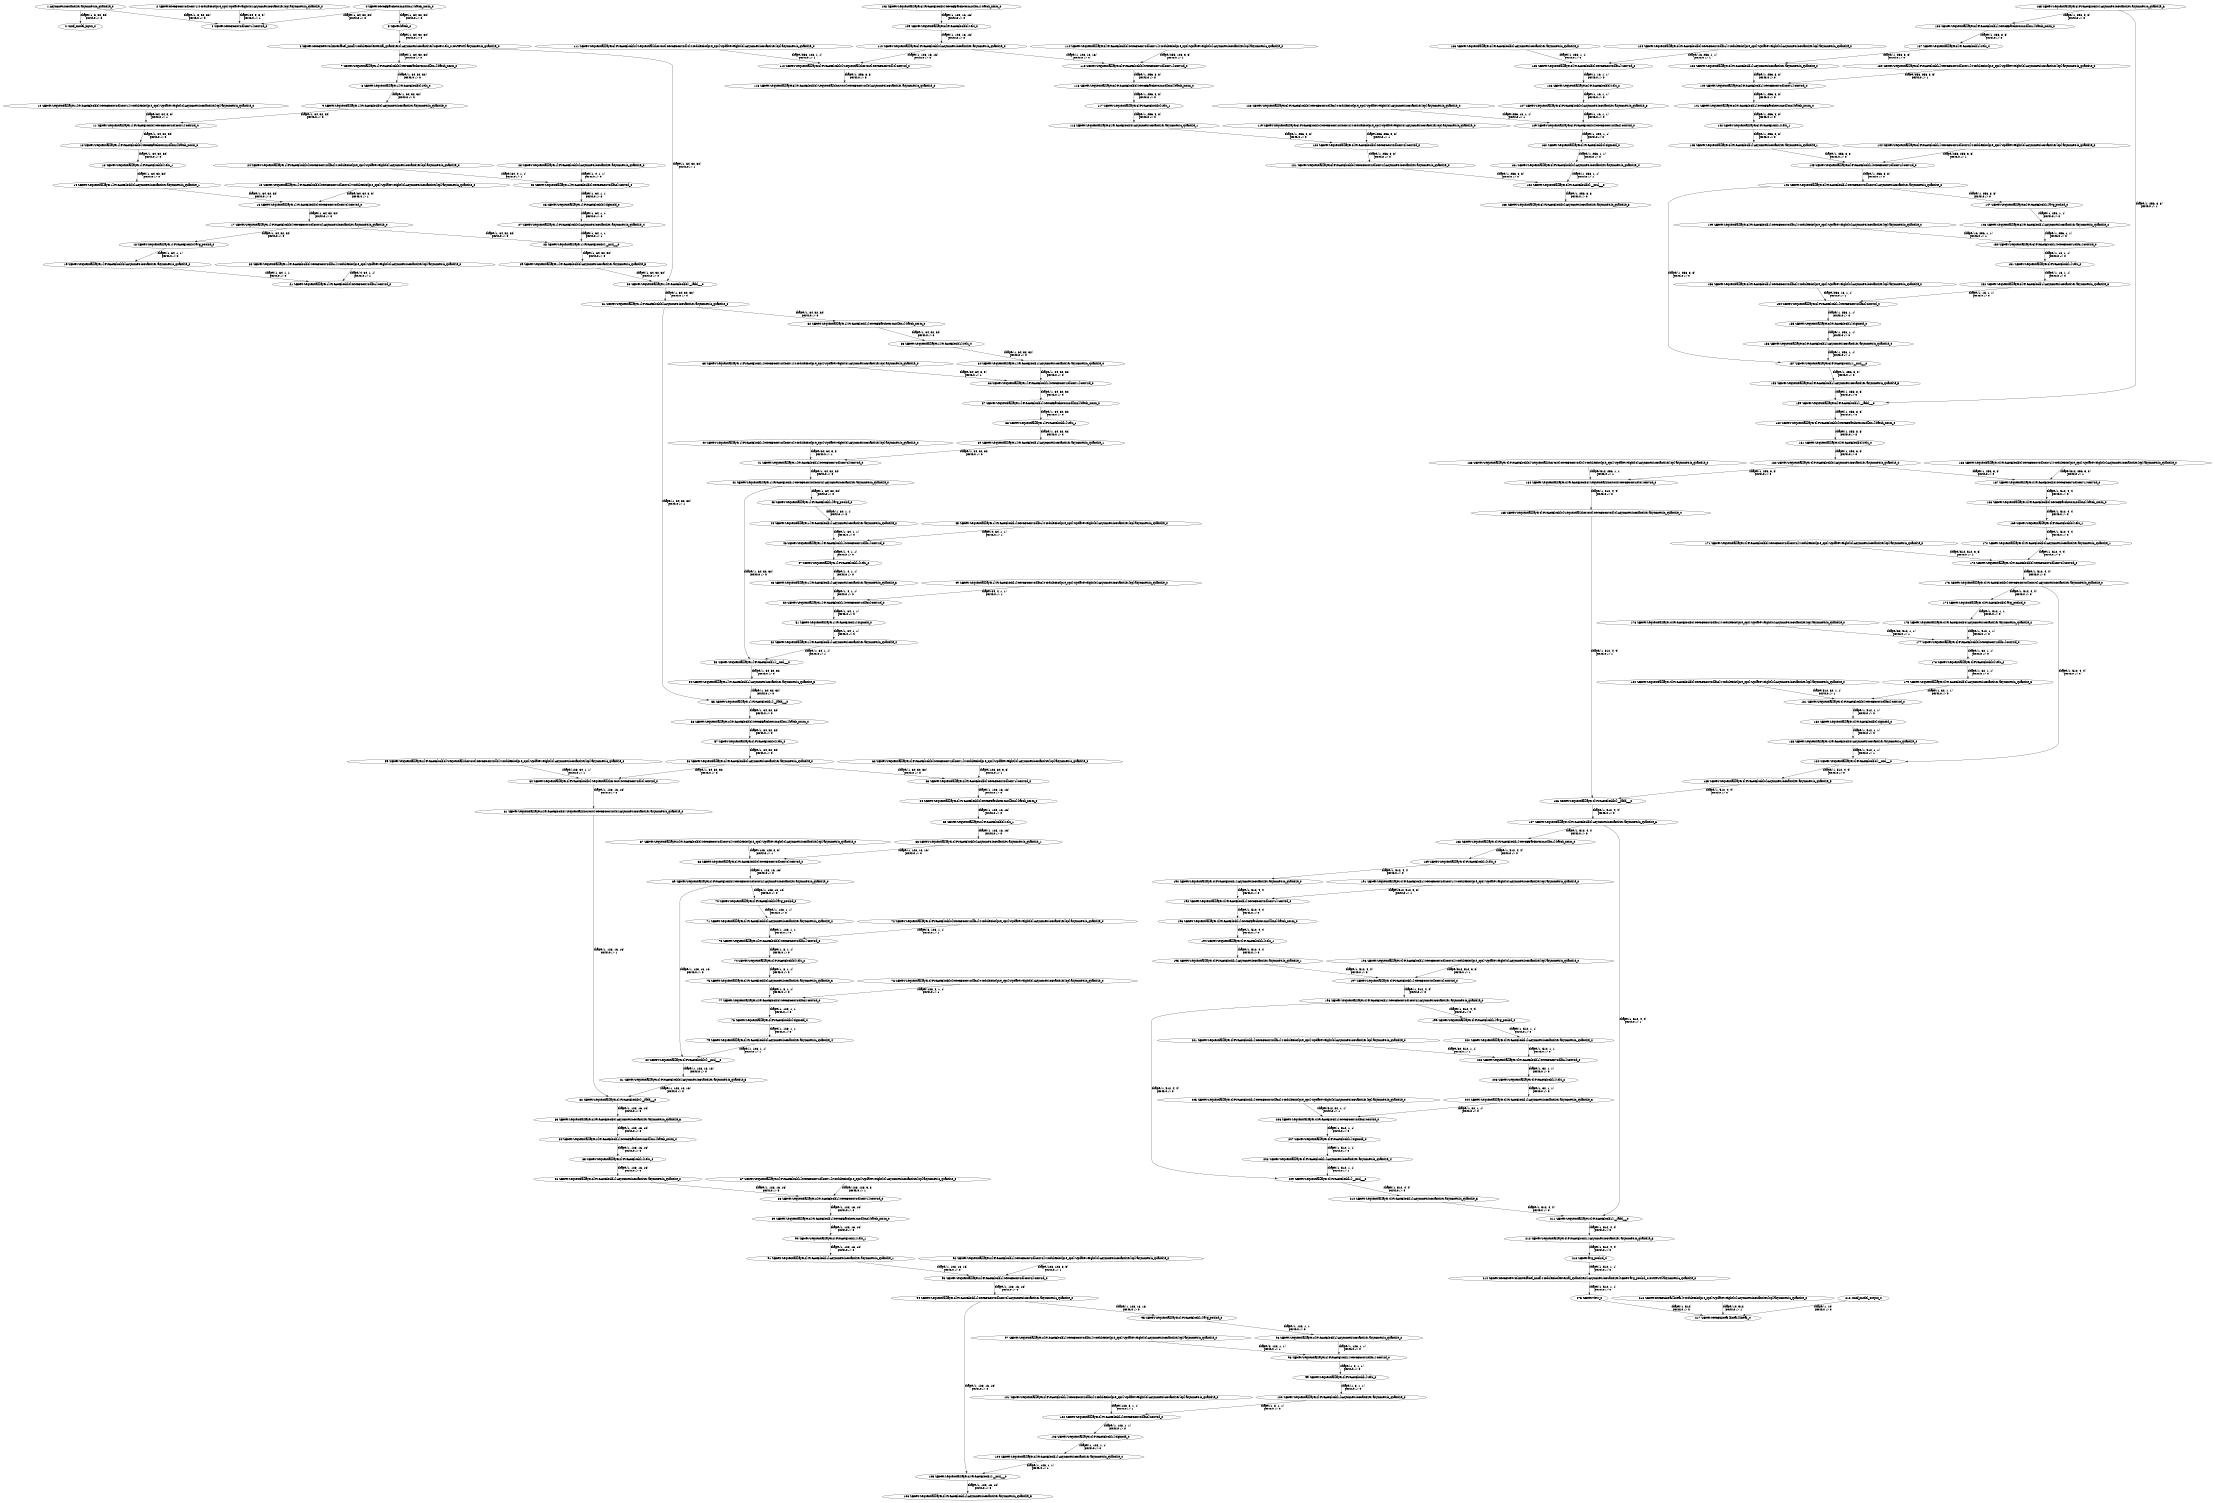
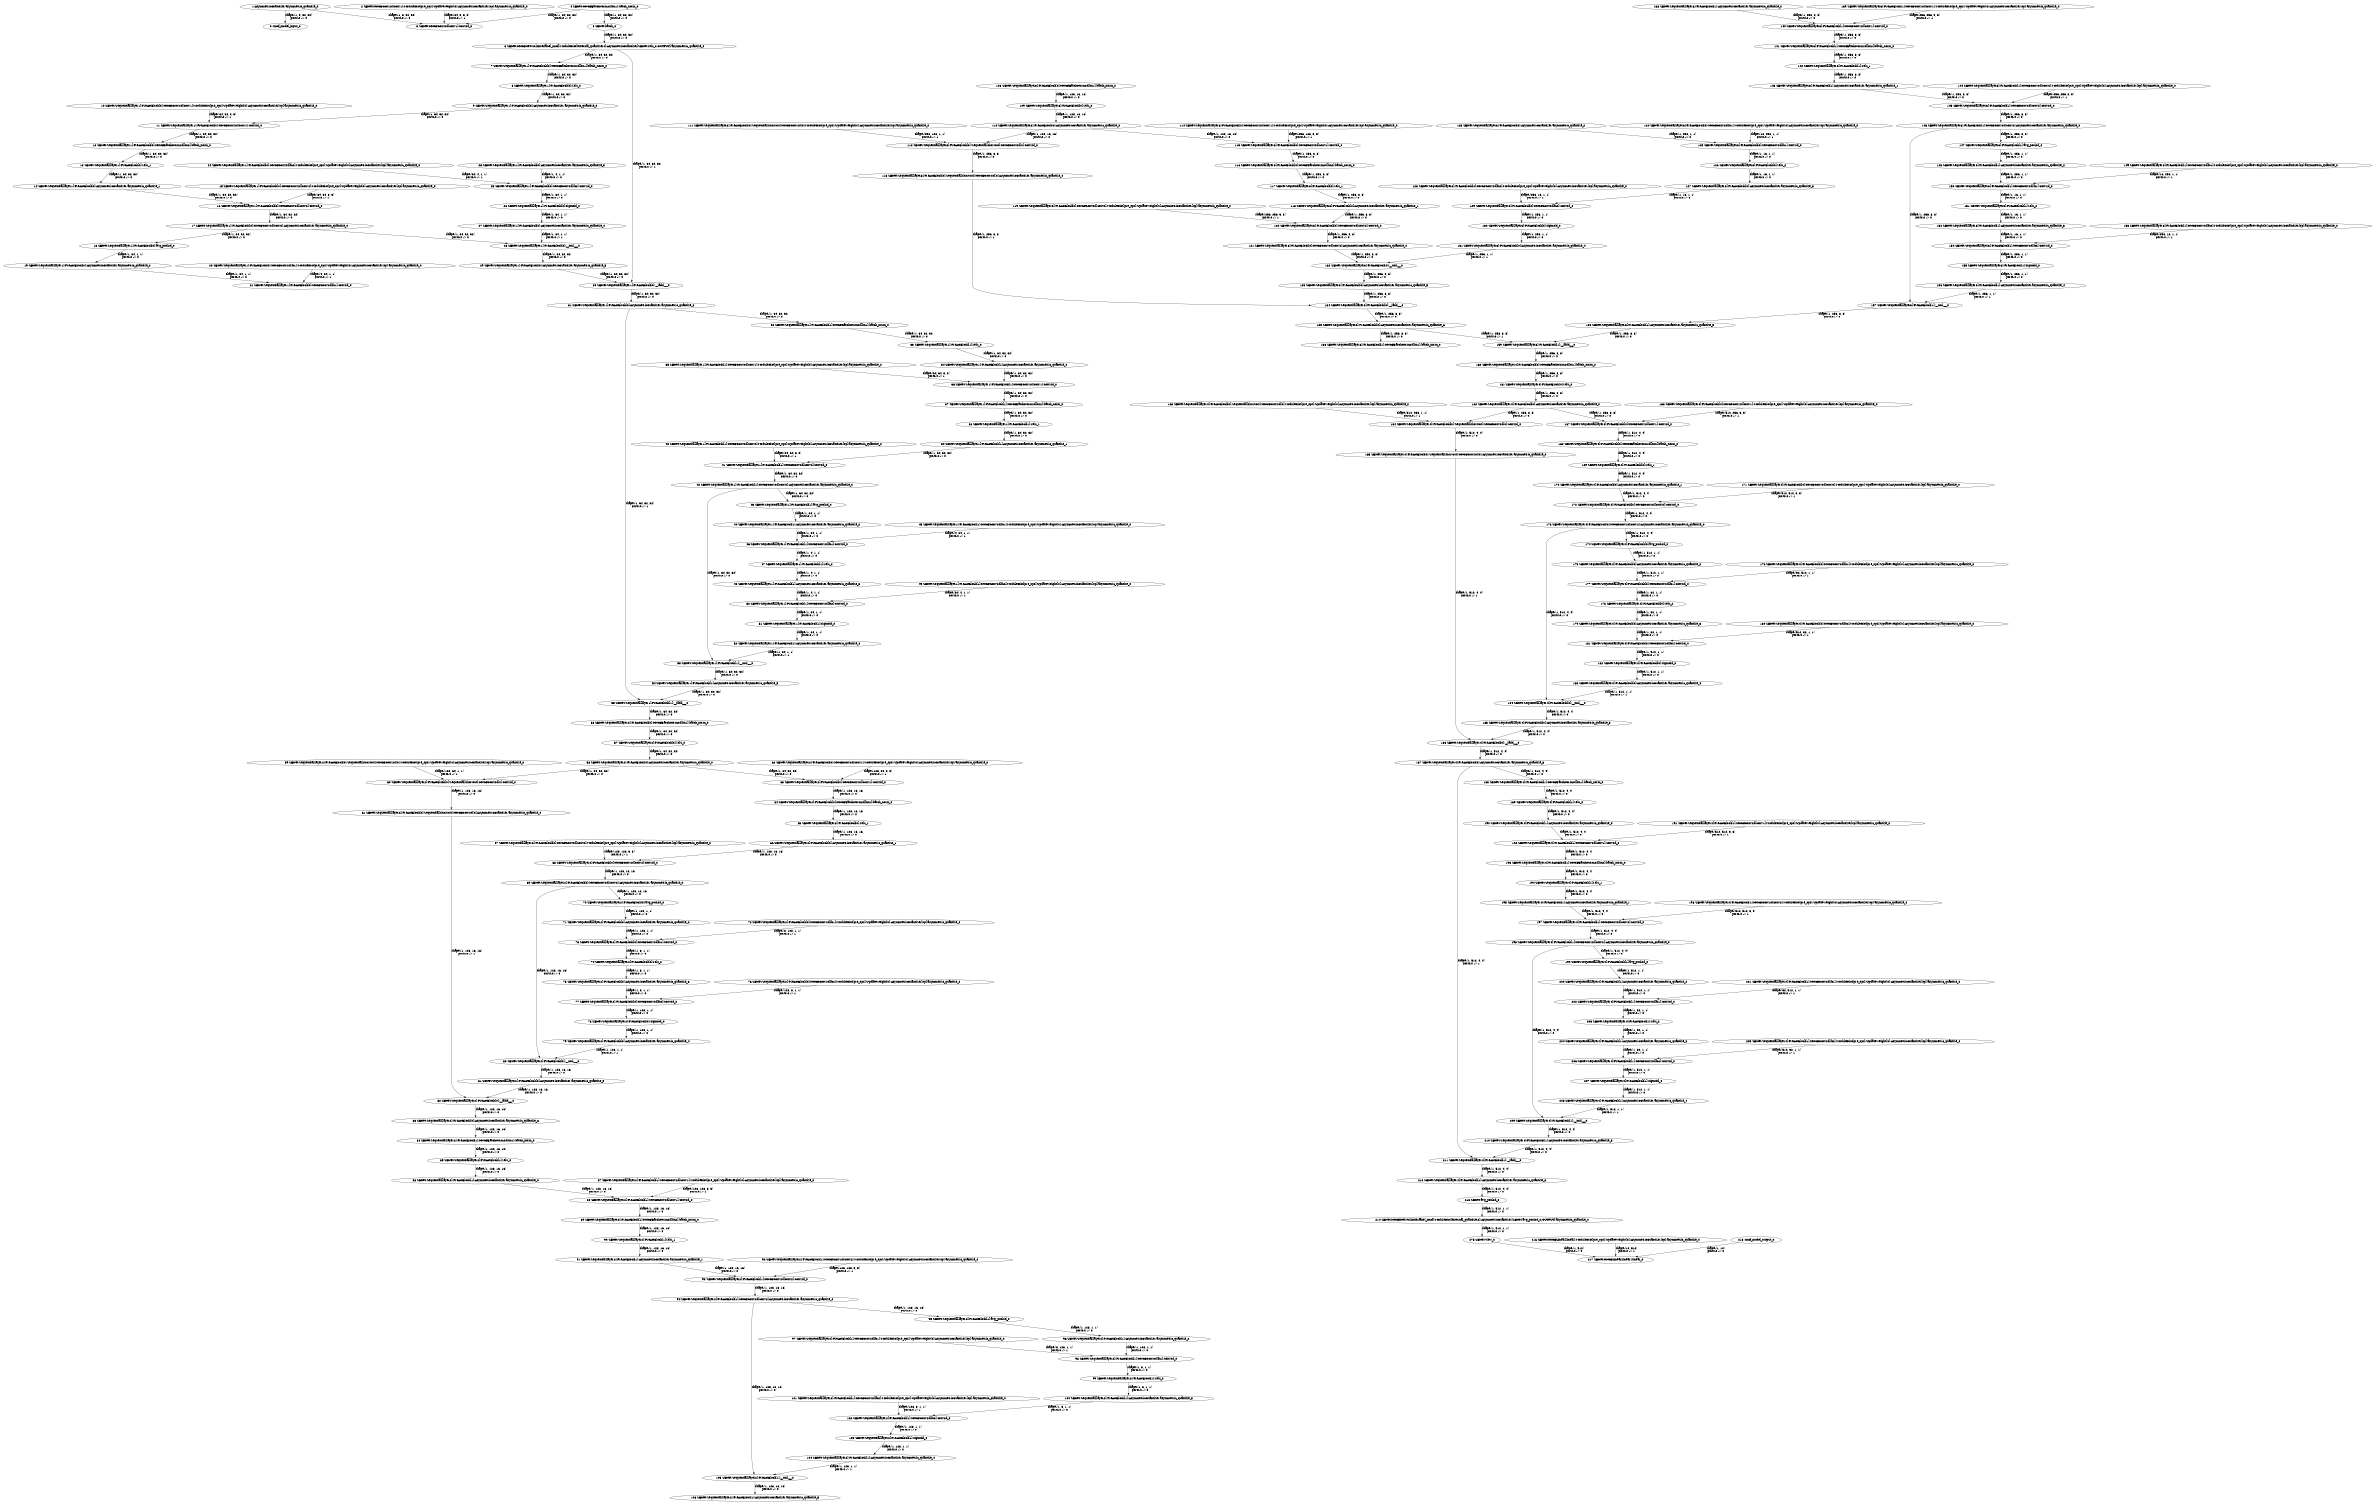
(1953, 46) -> none
none -> (1364, 305)
